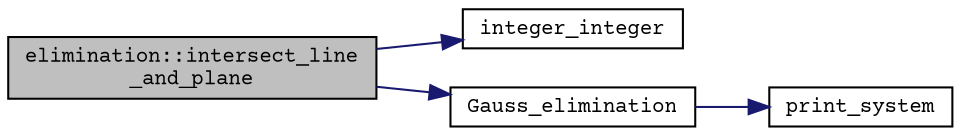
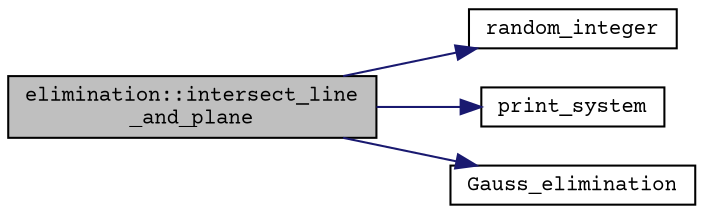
(573, 29) -> (573, 29)
(722, 107) -> (419, 107)
